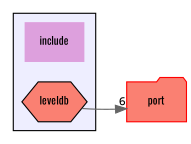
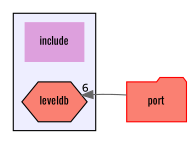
(103, 109) -> (110, 94)
